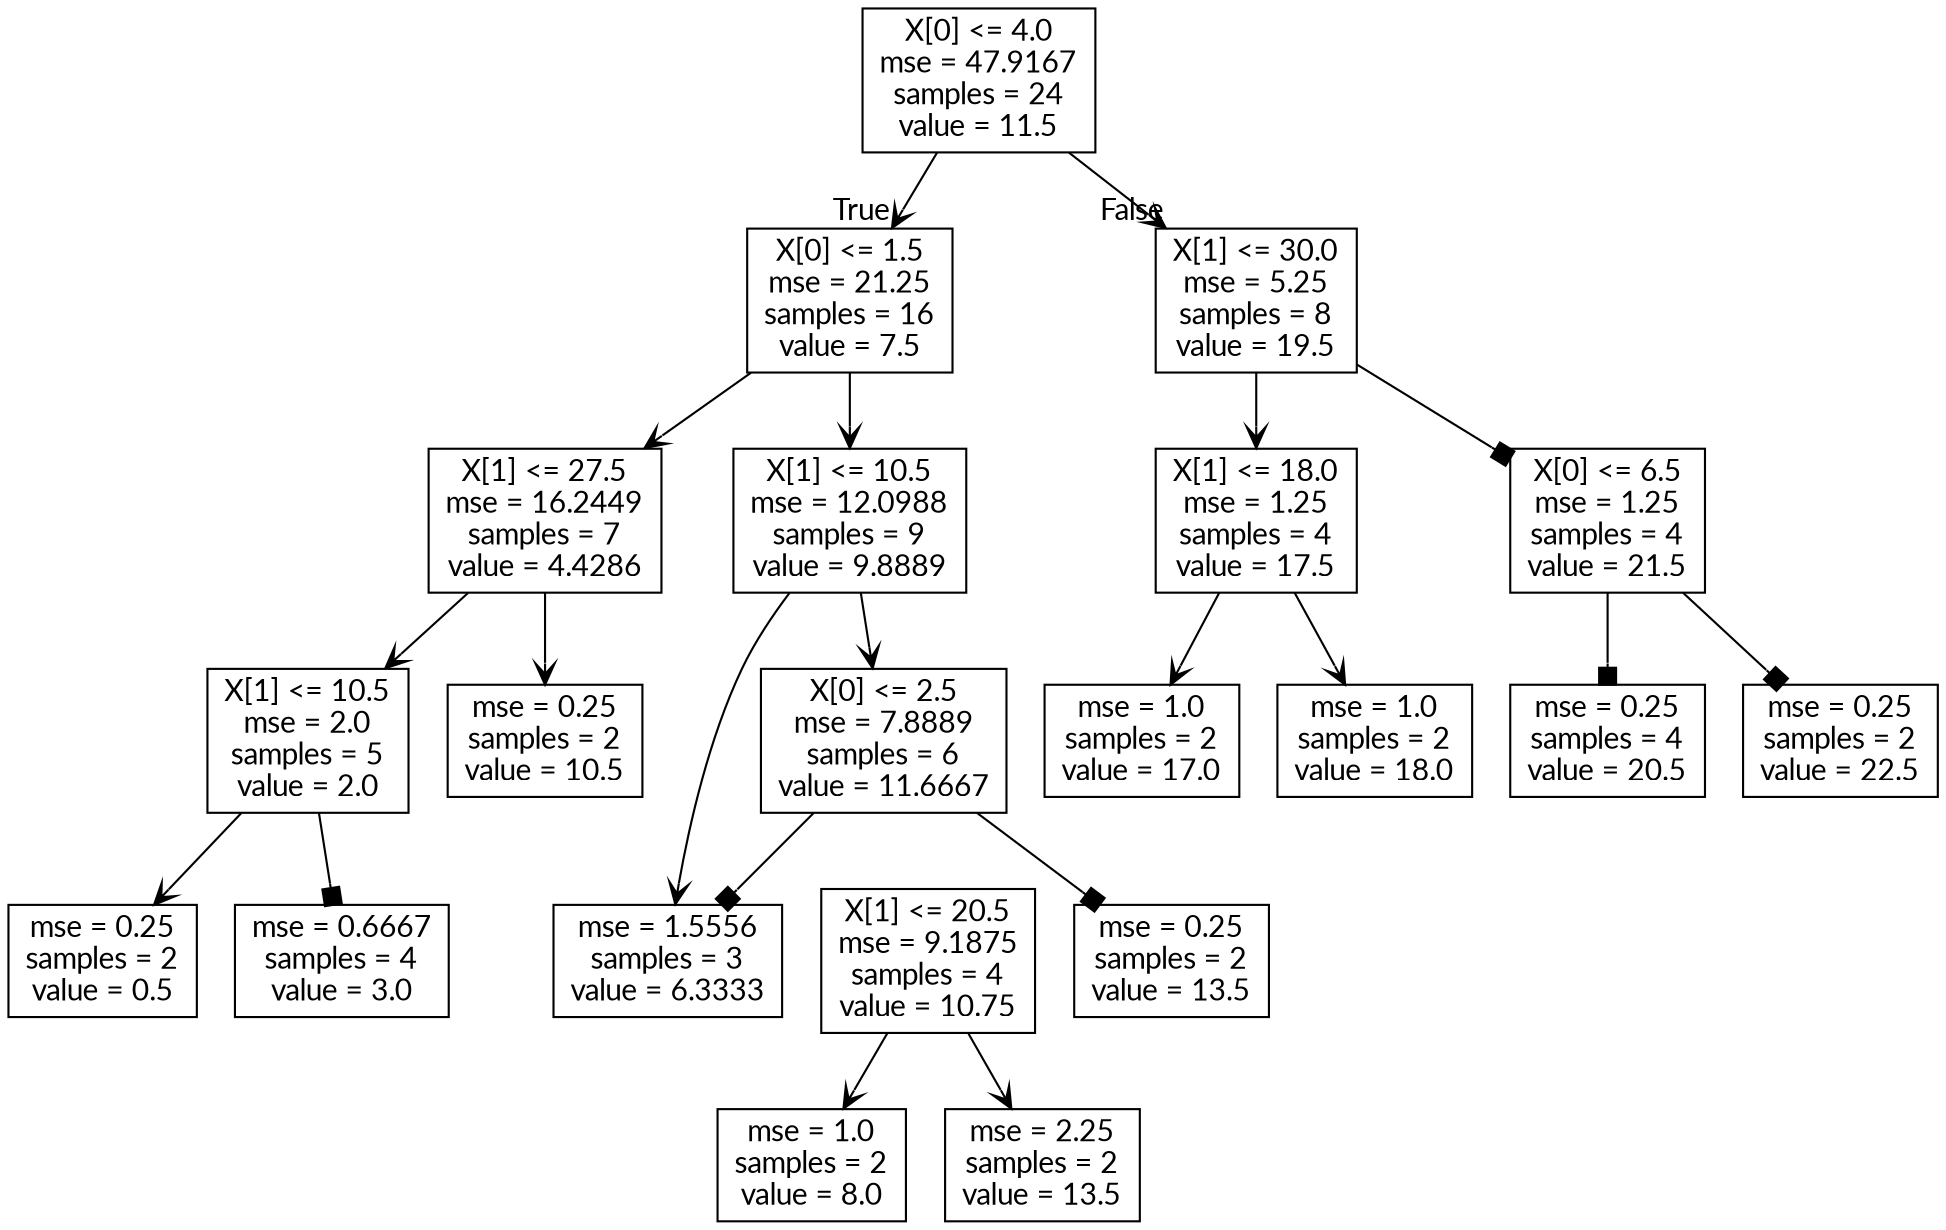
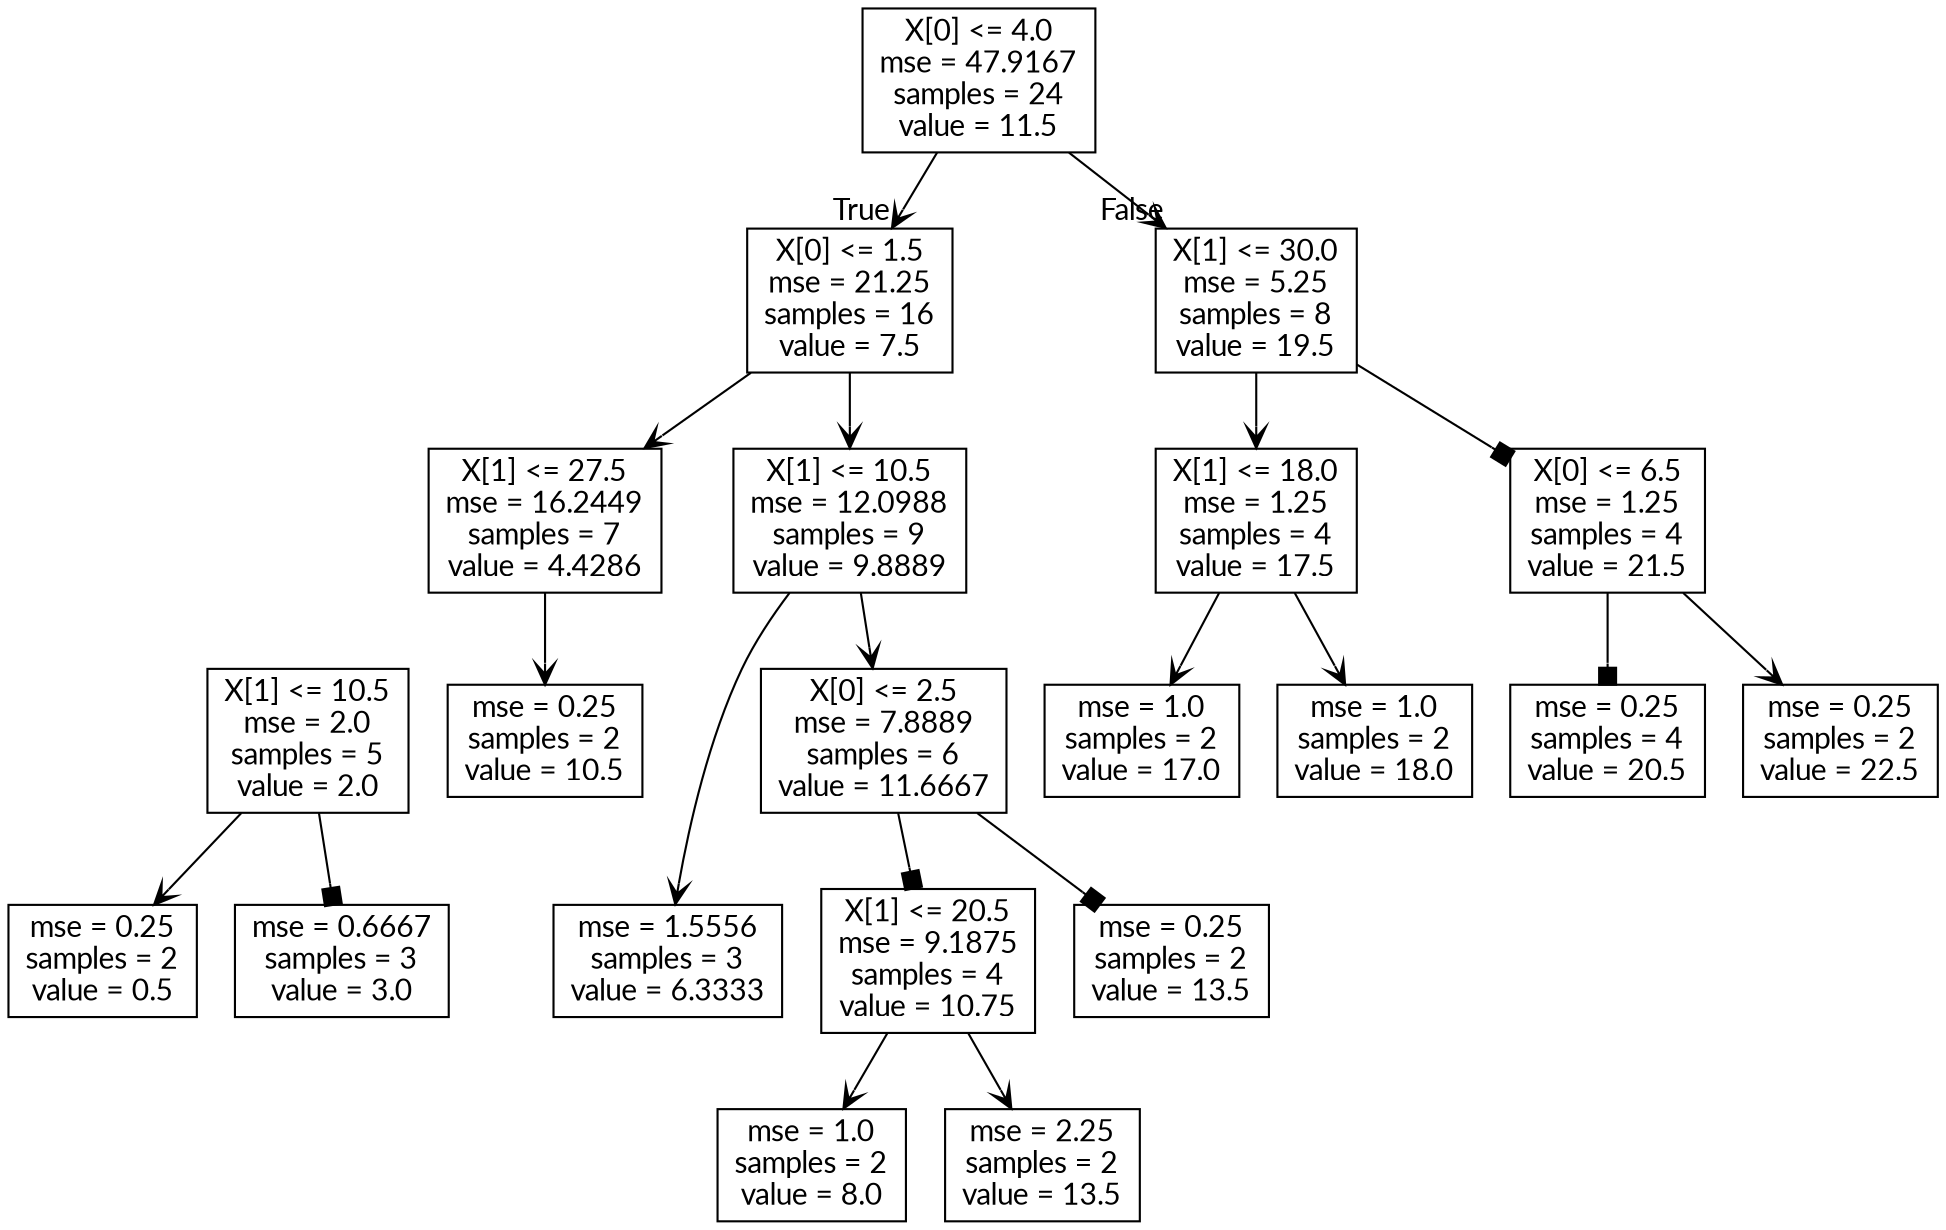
(435, 623) -> none
(1725, 631) -> (1725, 631)
(775, 851) -> (904, 840)
(342, 961) -> (342, 961)
